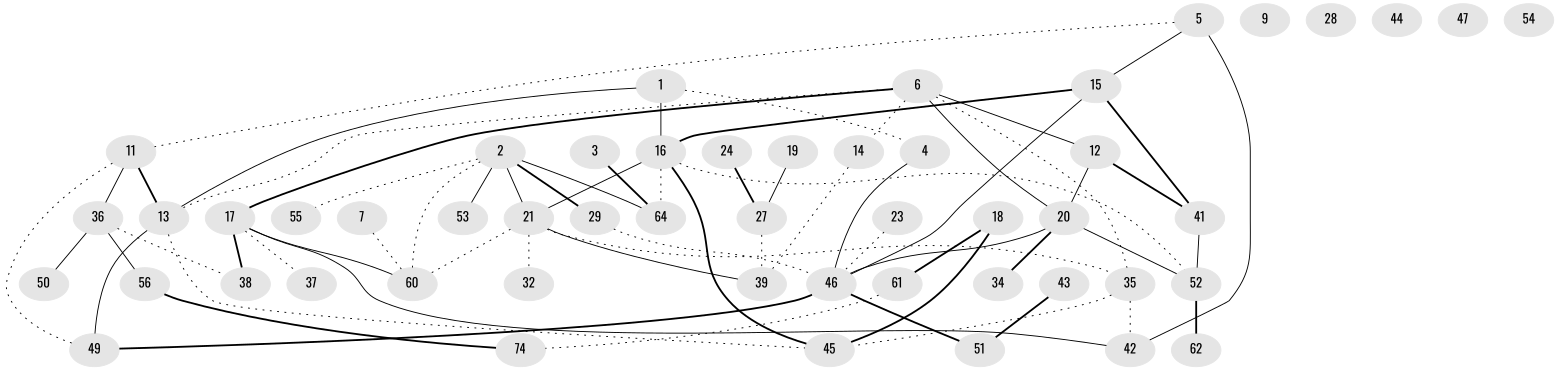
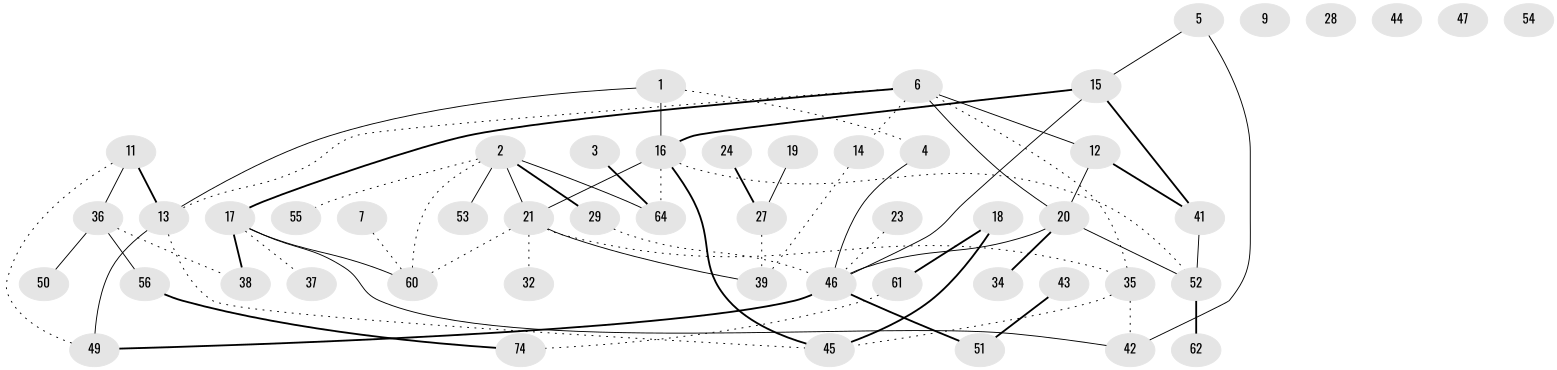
(662, 66) -> none
